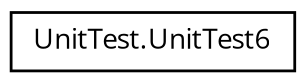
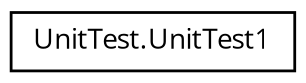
(153, 42) -> (153, 42)
